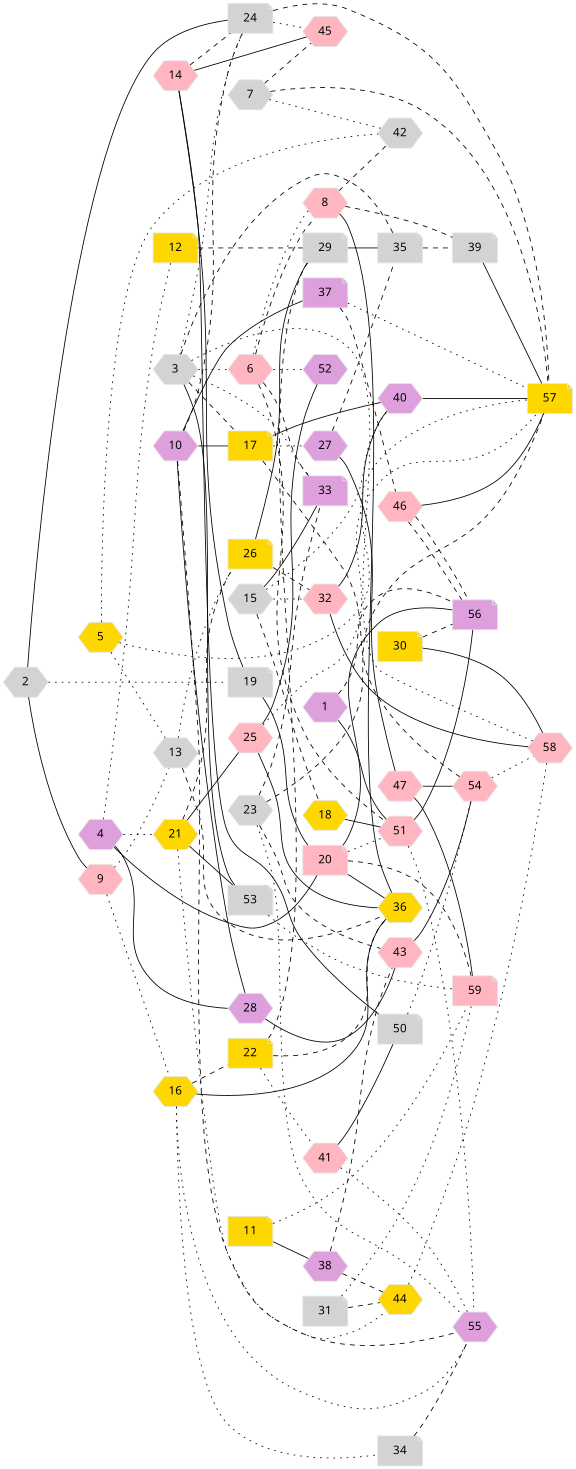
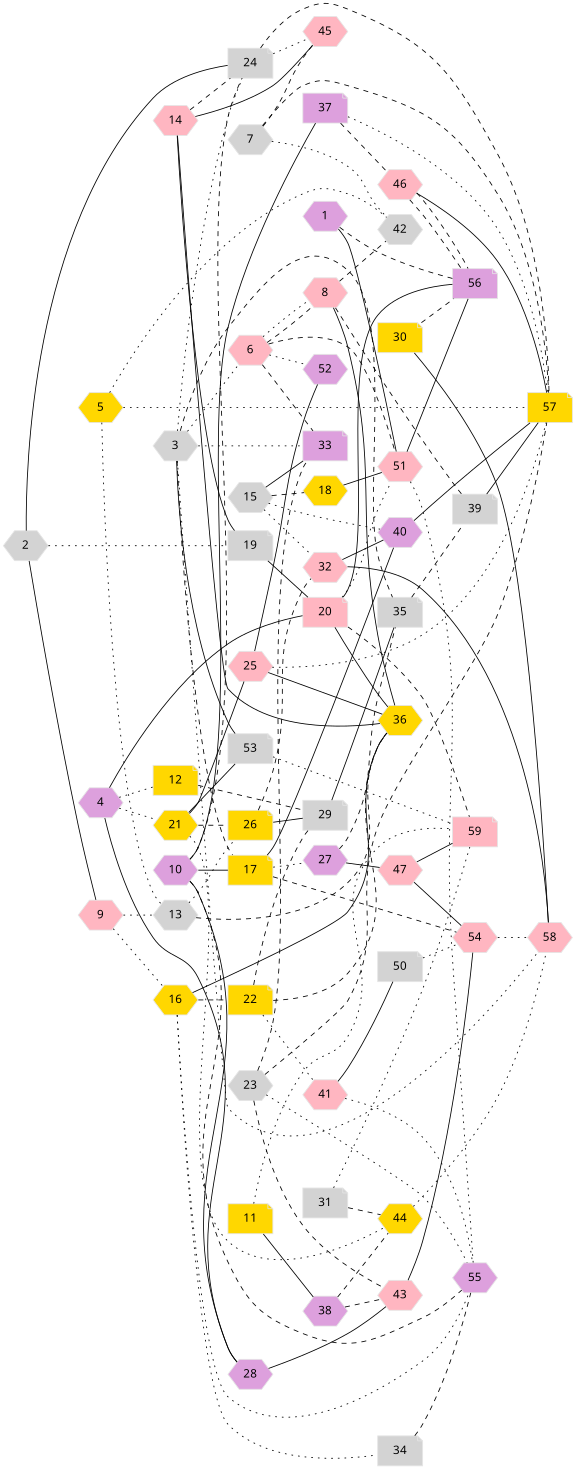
(216, 754) -> (206, 493)
